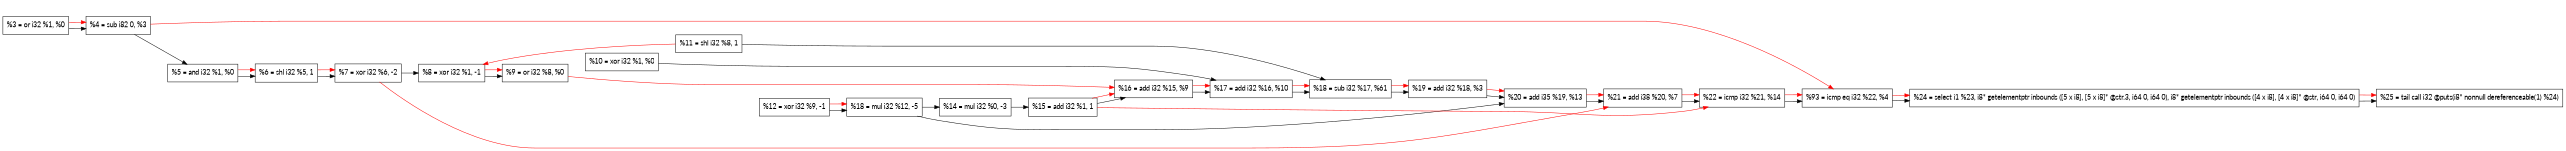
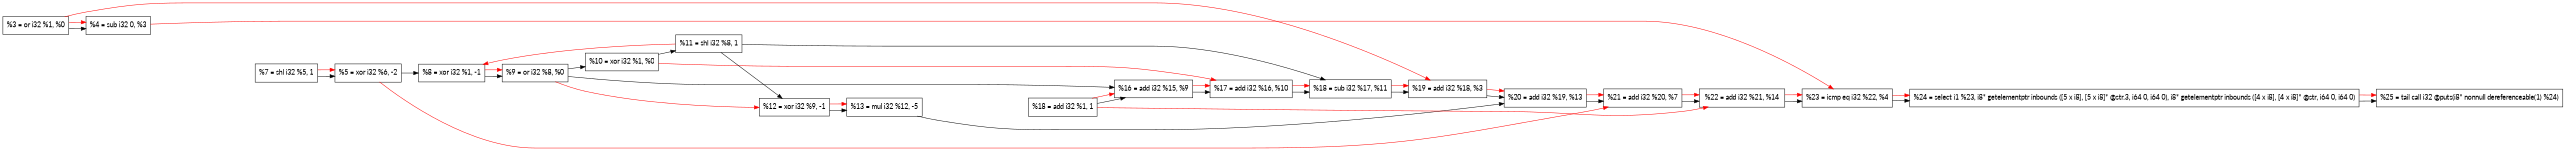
none -> (751, 3)
(118, 25) -> (118, 25)
none -> (665, 53)
(935, 66) -> (935, 66)
none -> (574, 68)
(203, 73) -> none
(286, 73) -> (286, 73)
(368, 73) -> (368, 73)
none -> (750, 74)
(839, 85) -> (839, 85)
(1350, 89) -> (1350, 89)
(1545, 98) -> (1545, 98)
(1643, 98) -> (1643, 98)
(1742, 98) -> (1742, 98)
(1847, 98) -> (1847, 98)
none -> (654, 102)
(884, 107) -> (884, 107)
(975, 107) -> none
(1063, 107) -> (1063, 107)
